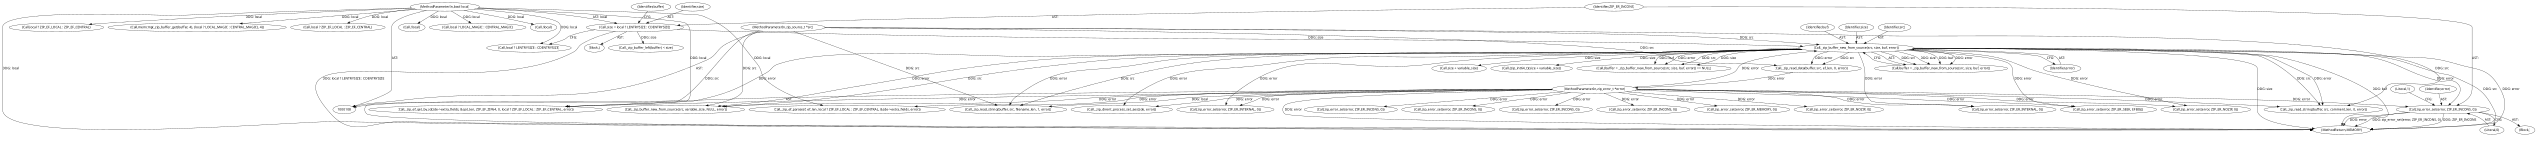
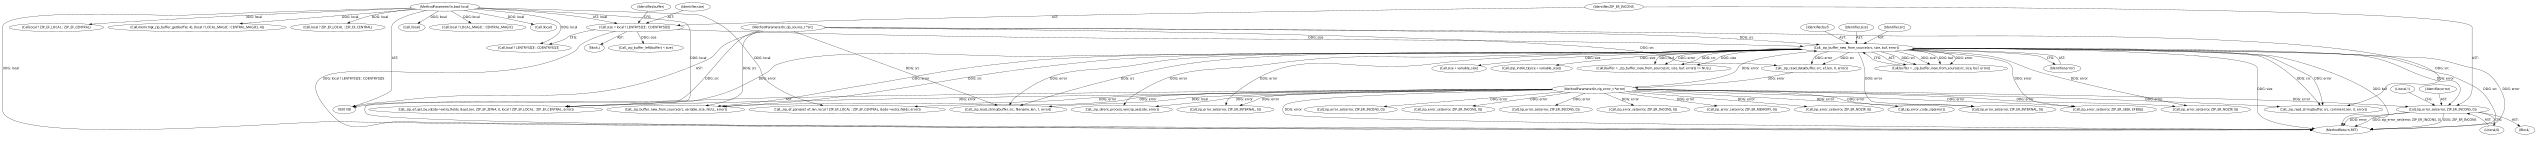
(1122, 110) -> (1122, 110)
none -> (1921, 110)
(2342, 130) -> (2342, 130)
